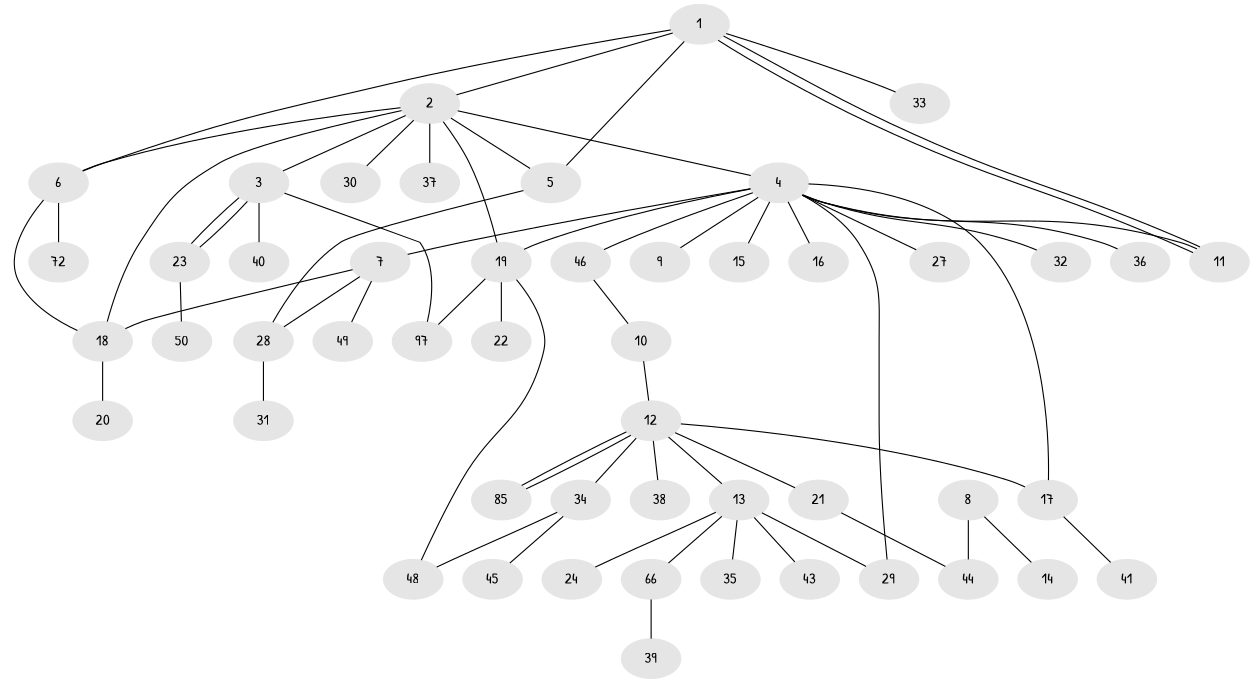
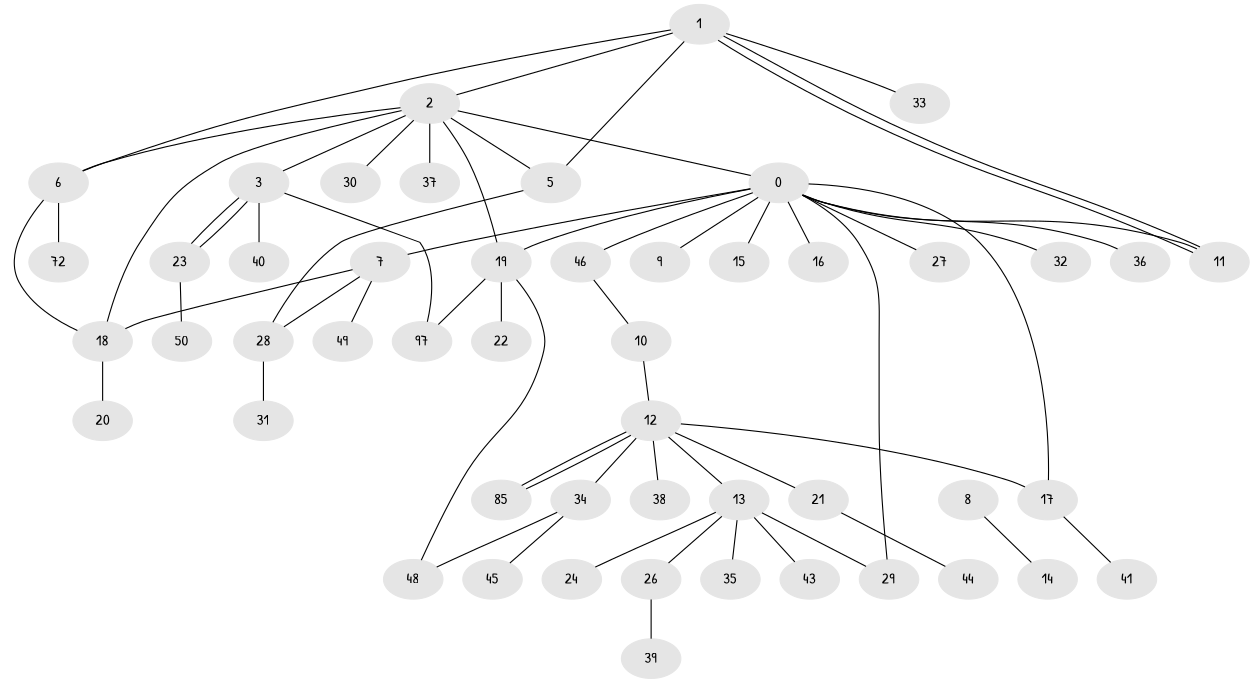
(779, 183) -> (779, 183)
(968, 540) -> none
(651, 579) -> (651, 579)
